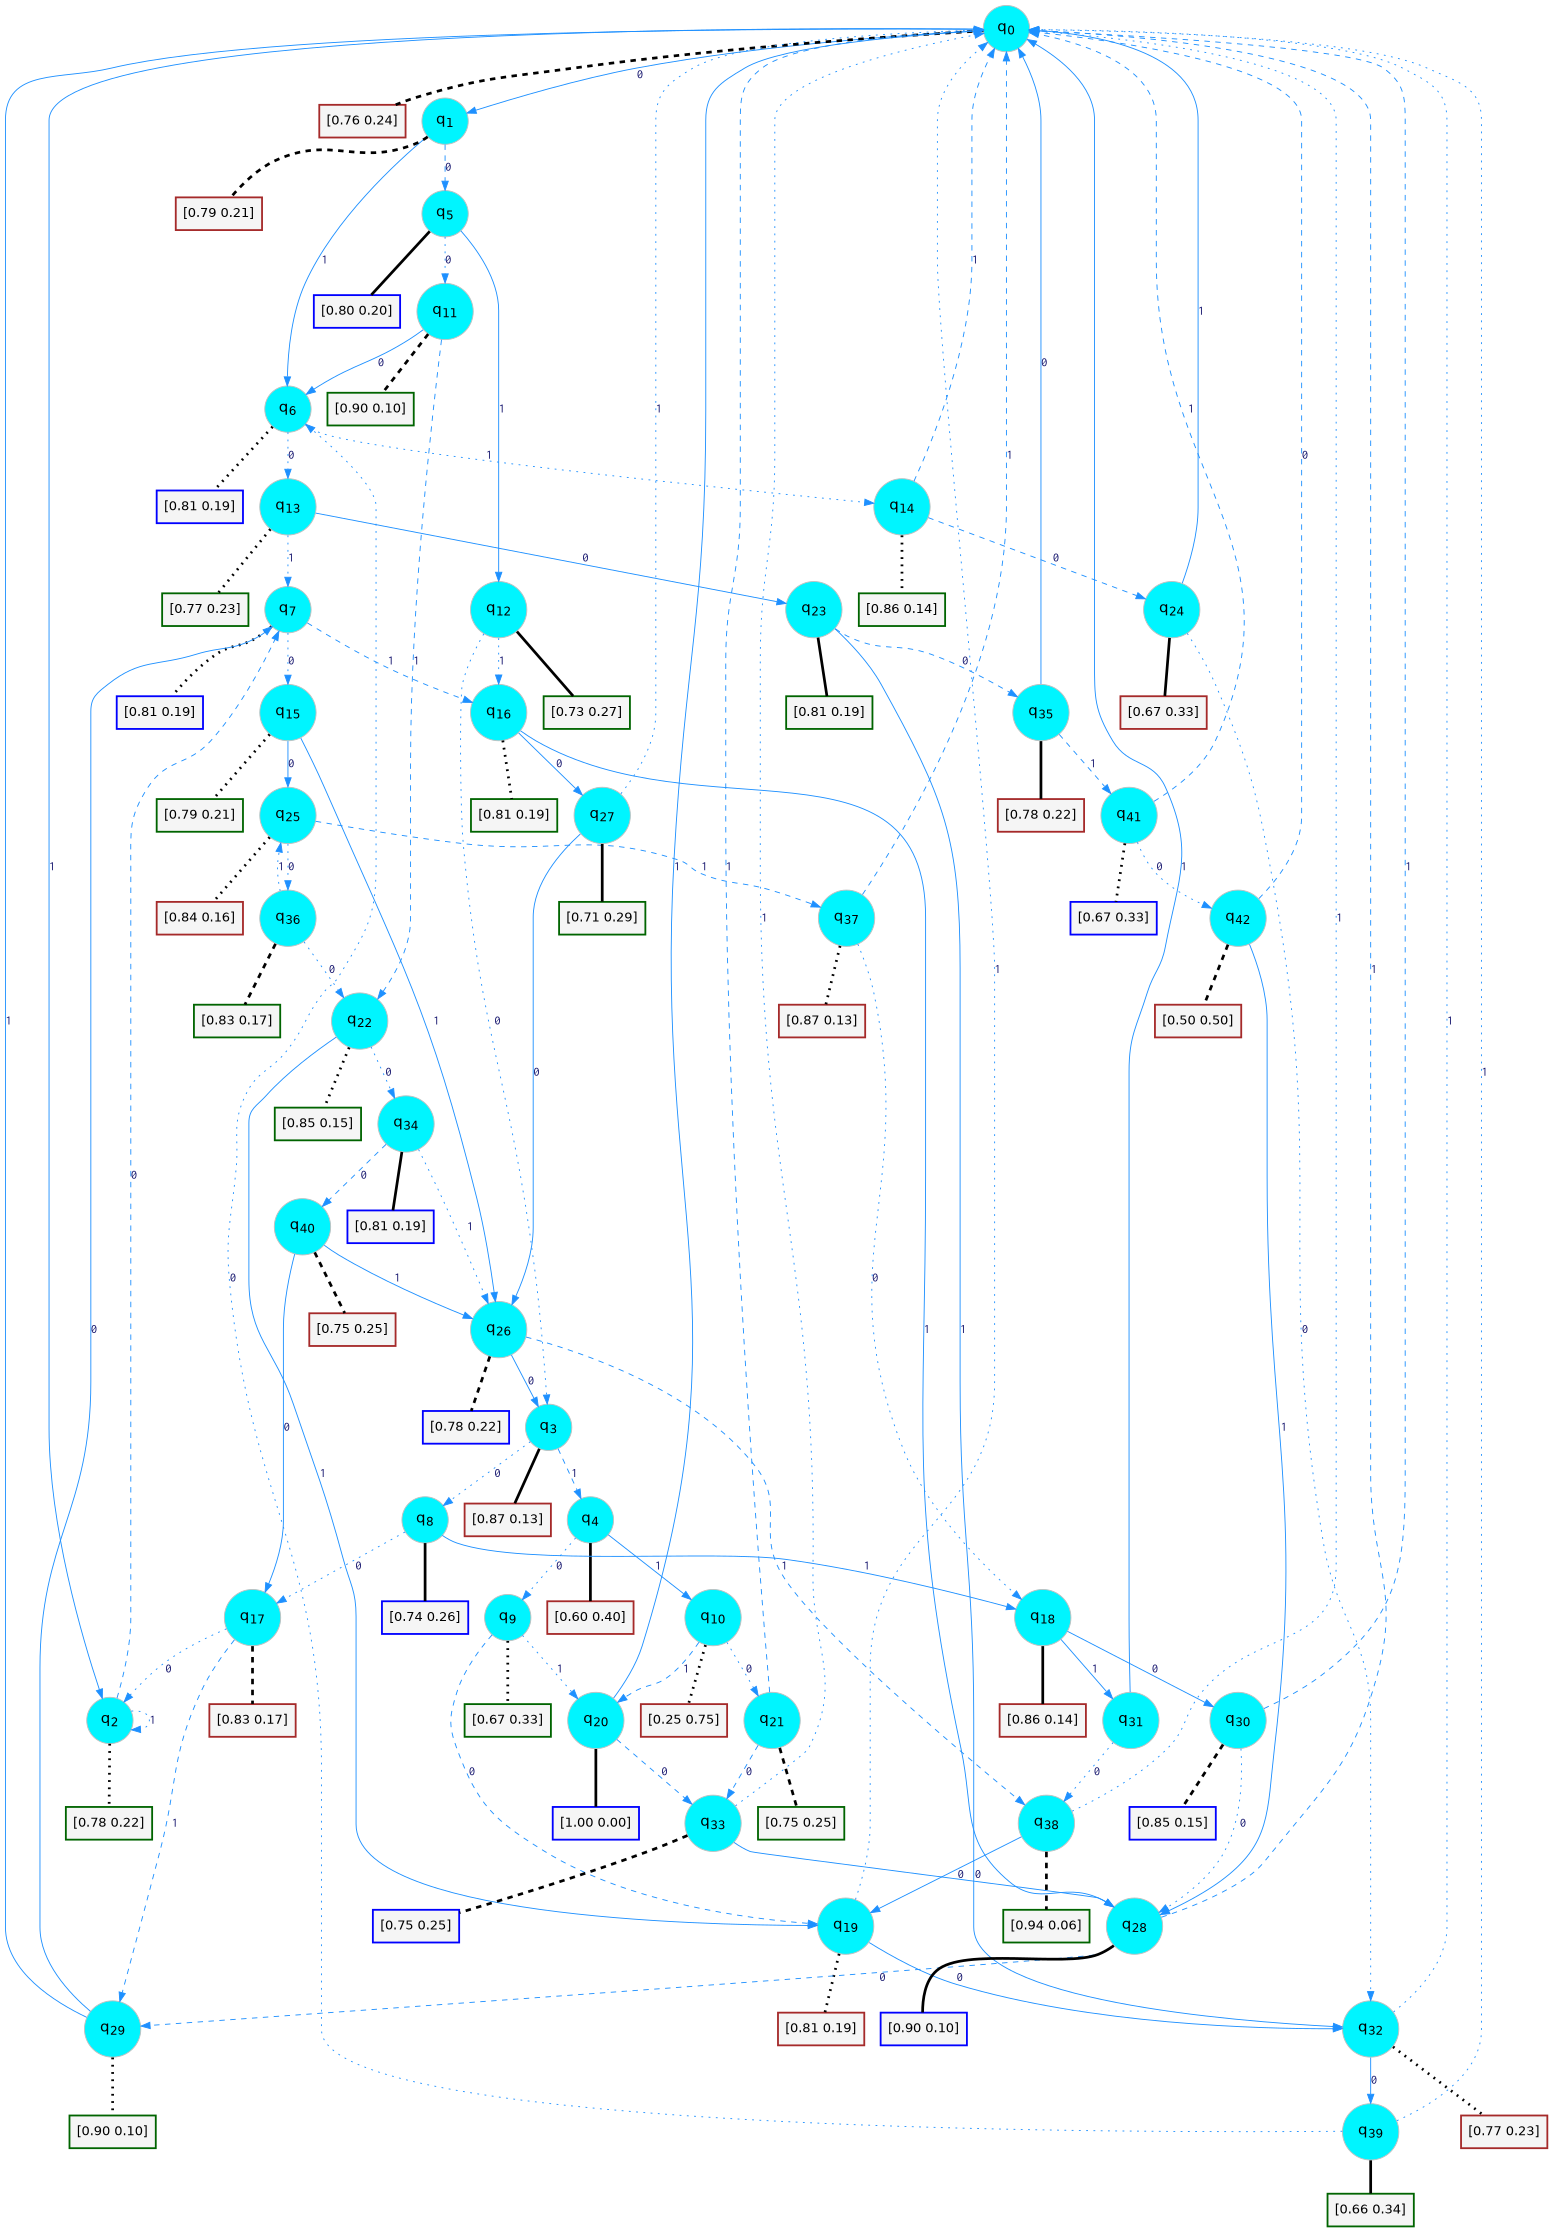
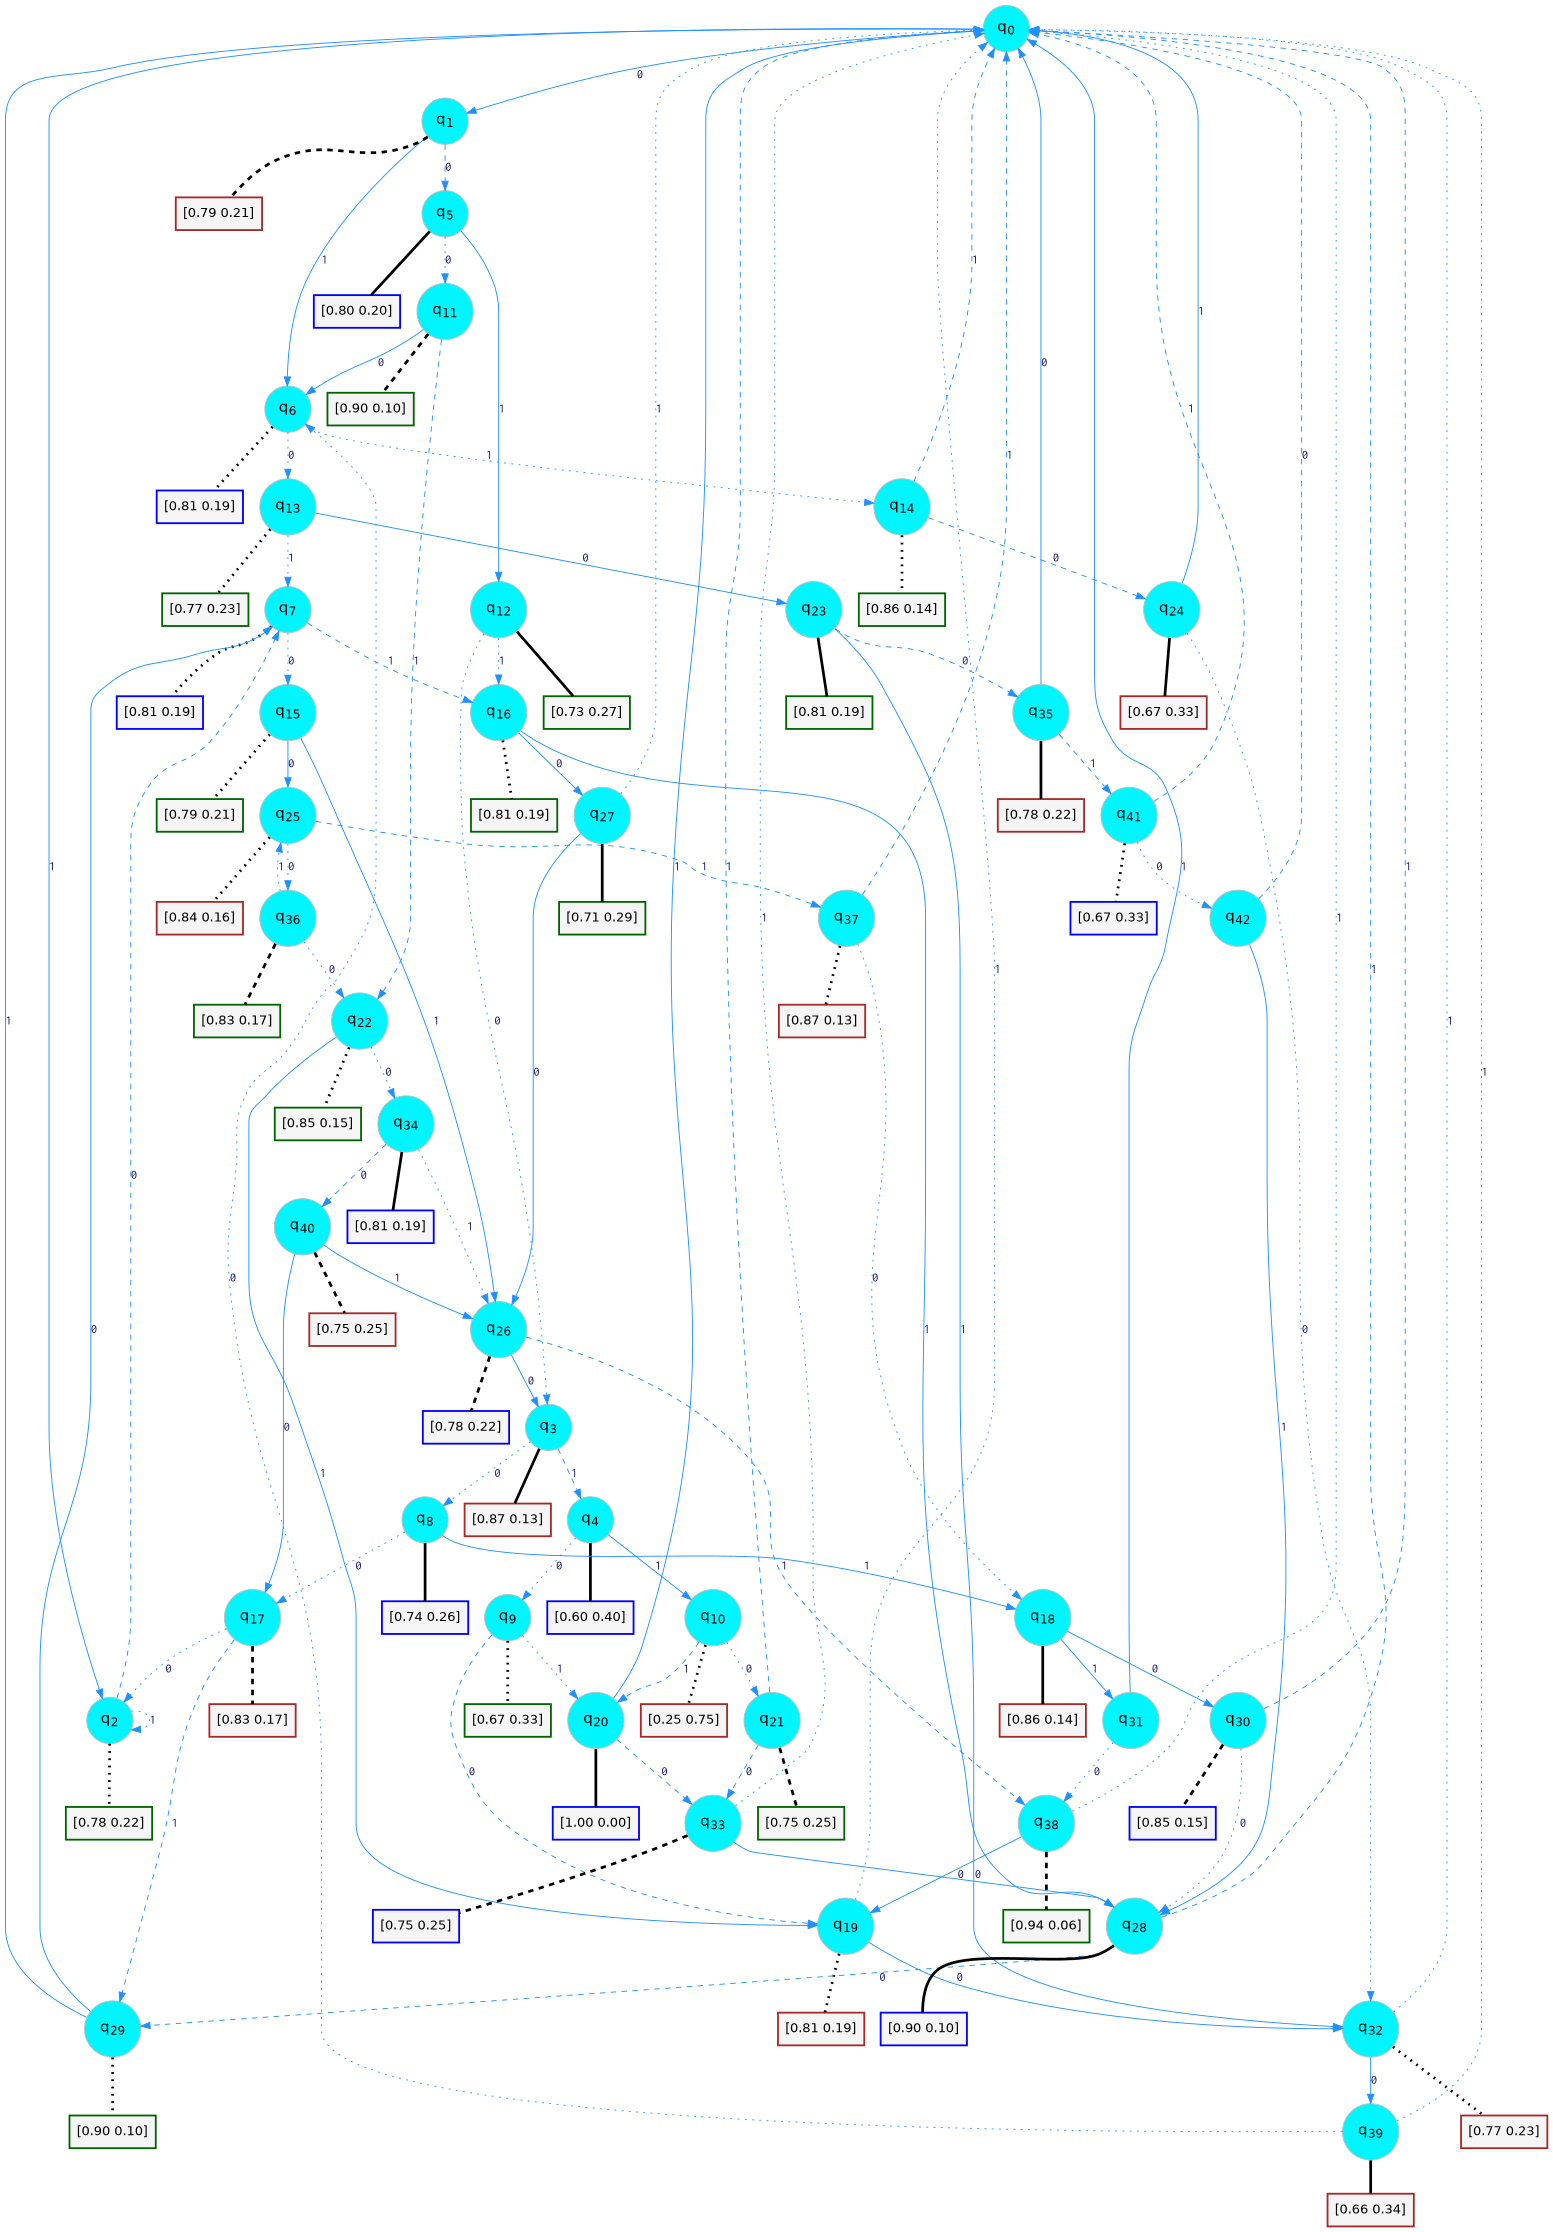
(362, 121) -> none
(1198, 1021) -> none
(590, 1618) -> (590, 1618)
(1371, 2210) -> (1371, 2210)
